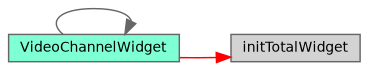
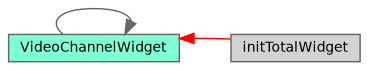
(198, 58) -> (212, 39)
